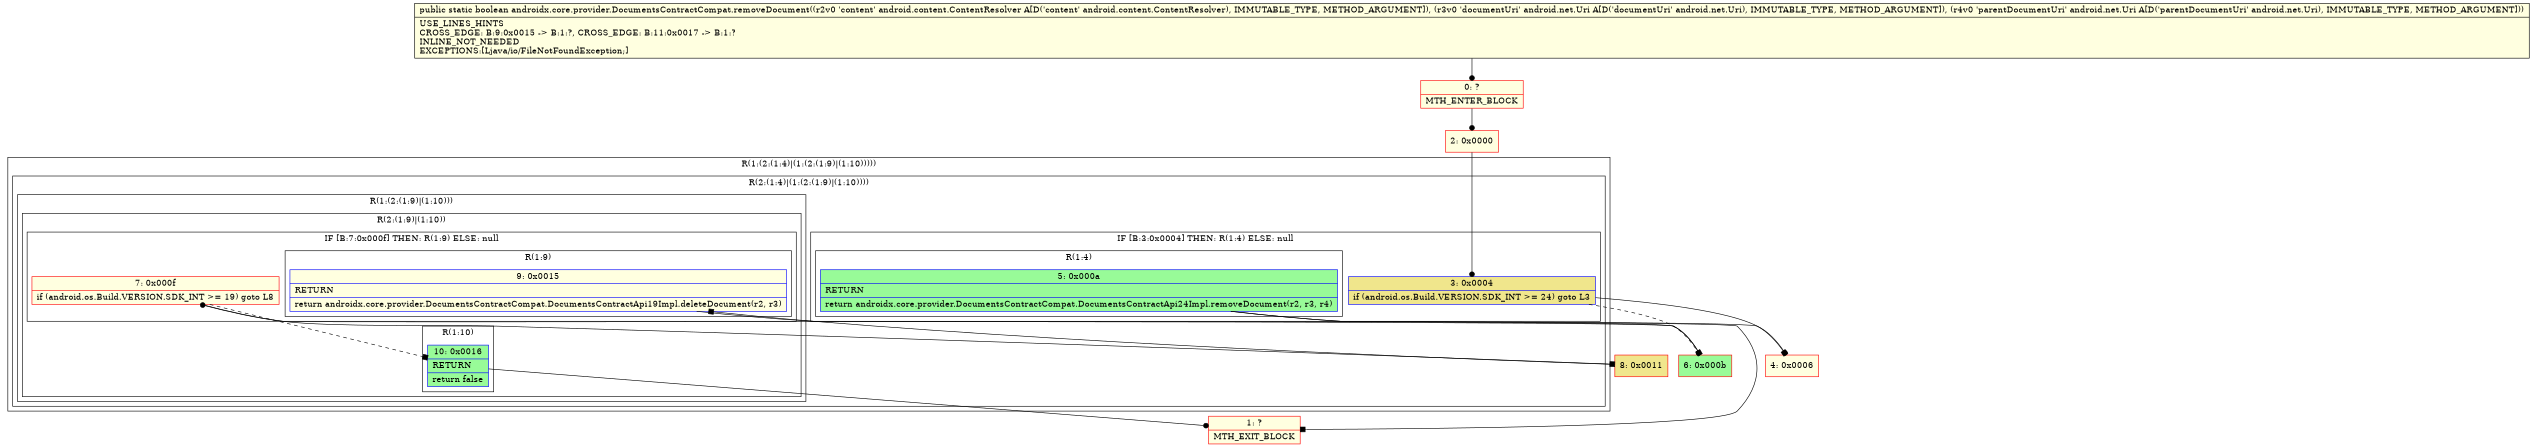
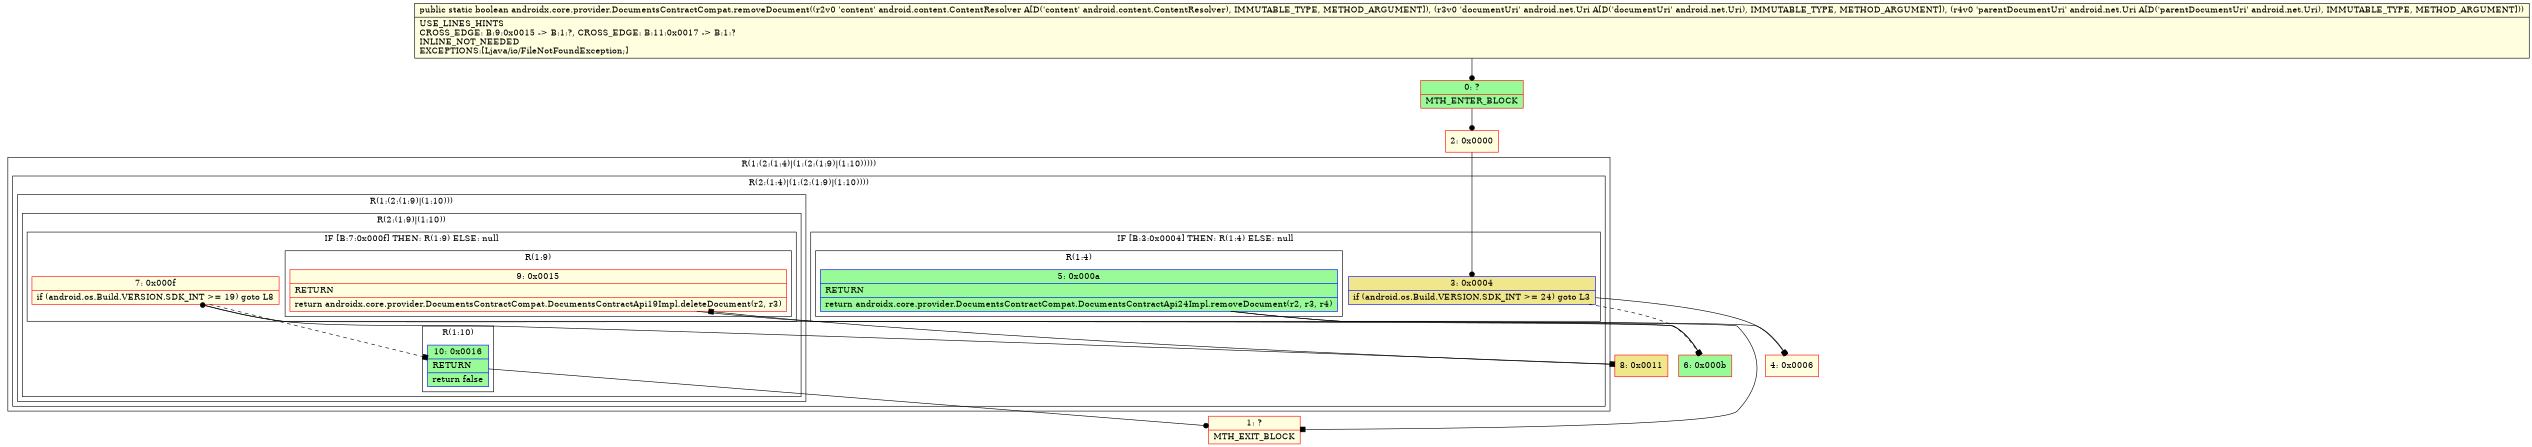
(1472, 94) -> (1472, 94)
(538, 291) -> (538, 291)
